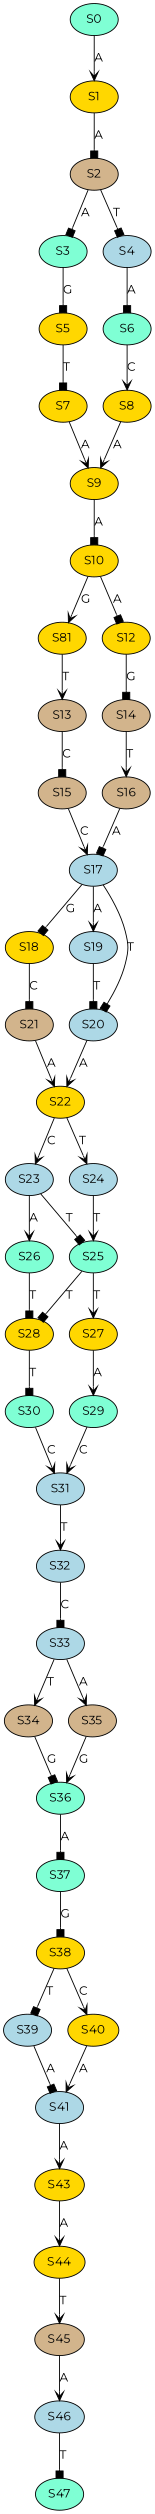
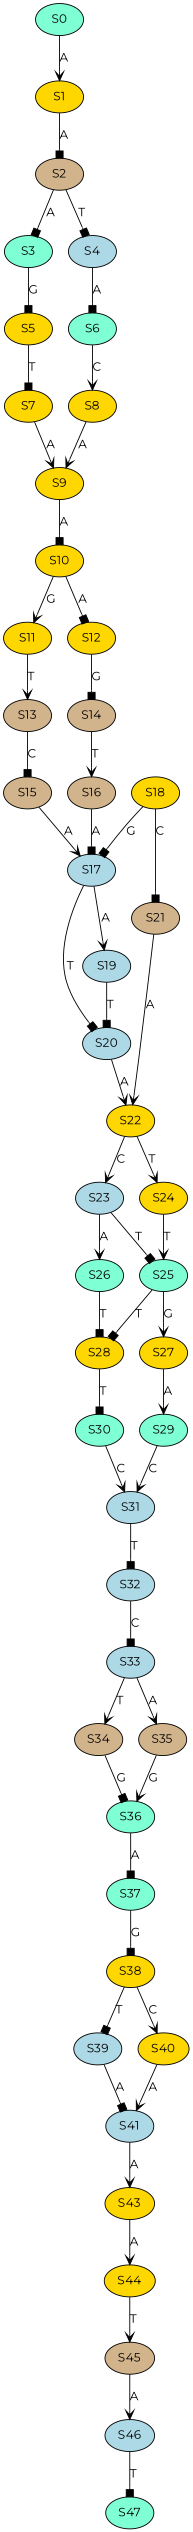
(62, 638) -> (28, 638)
(84, 832) -> (68, 832)
(64, 906) -> (125, 827)
(93, 1180) -> (164, 1198)
(97, 1296) -> (168, 1314)
(60, 1523) -> (131, 1542)
